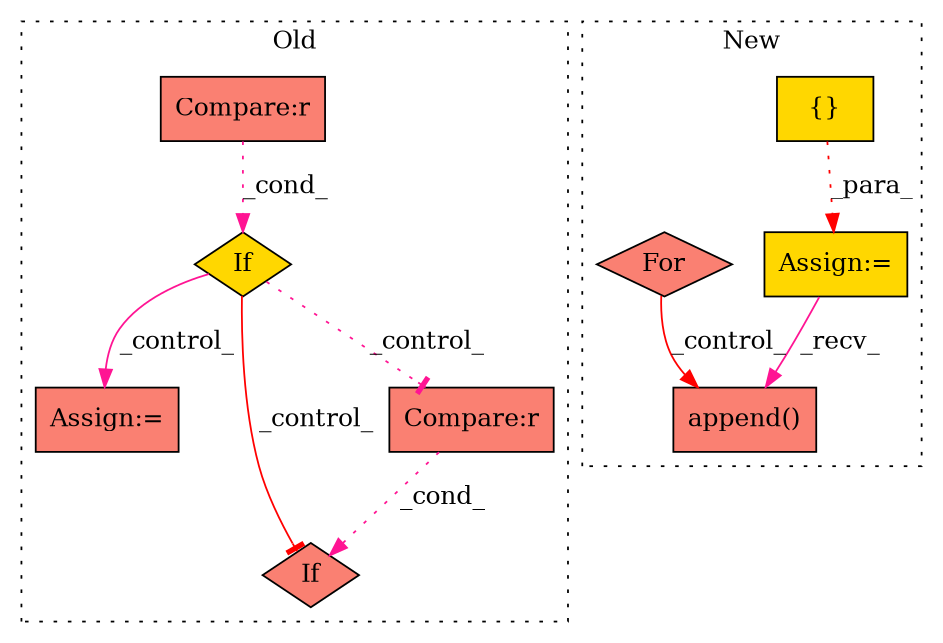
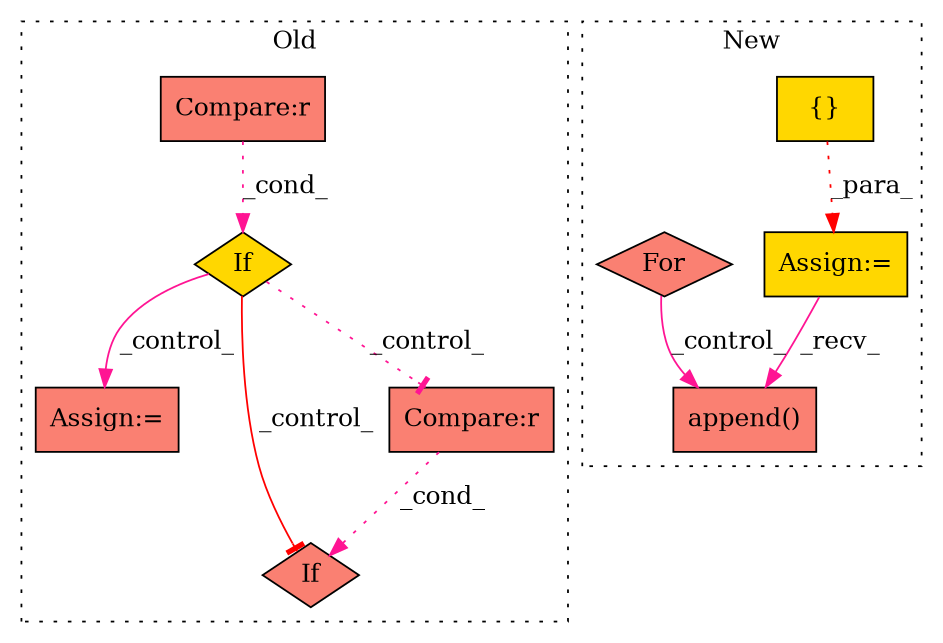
(665, 338) -> (665, 338)
